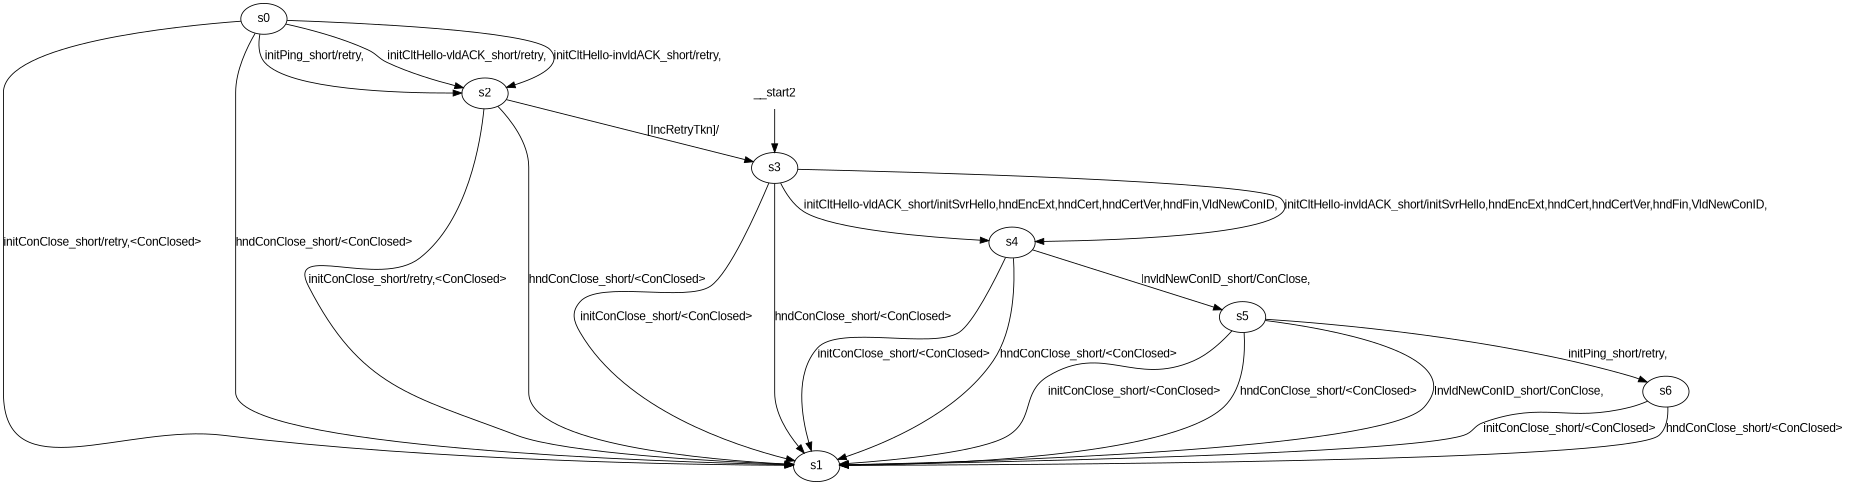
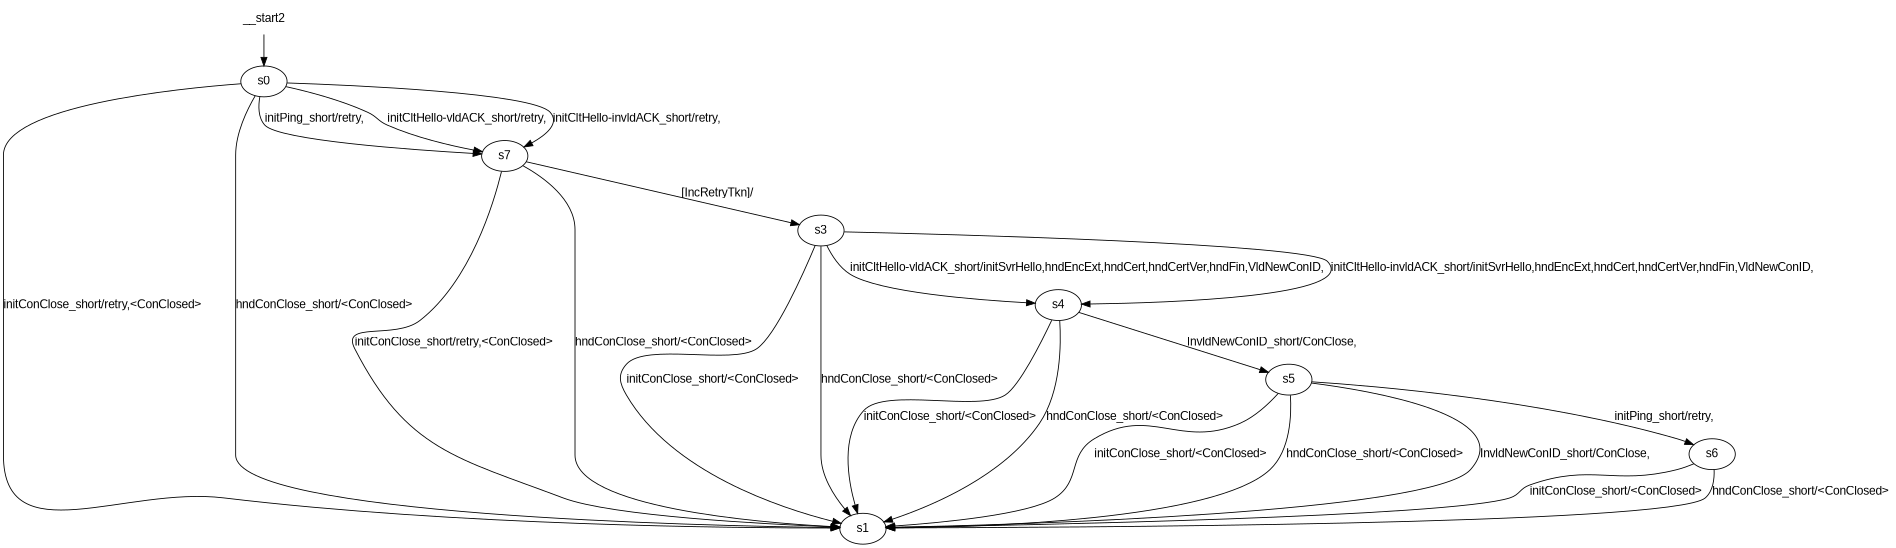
(485, 93) -> (505, 156)
(775, 126) -> (264, 46)
